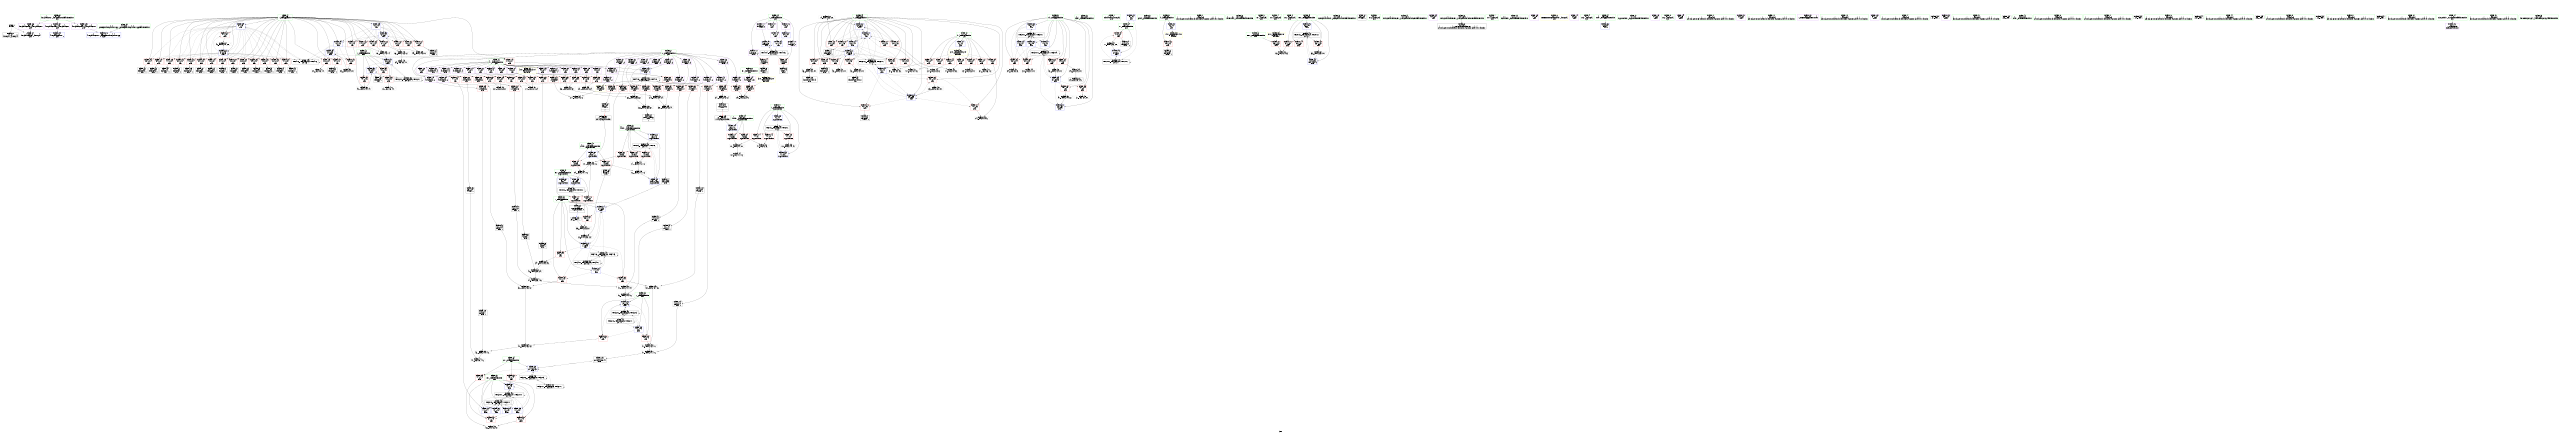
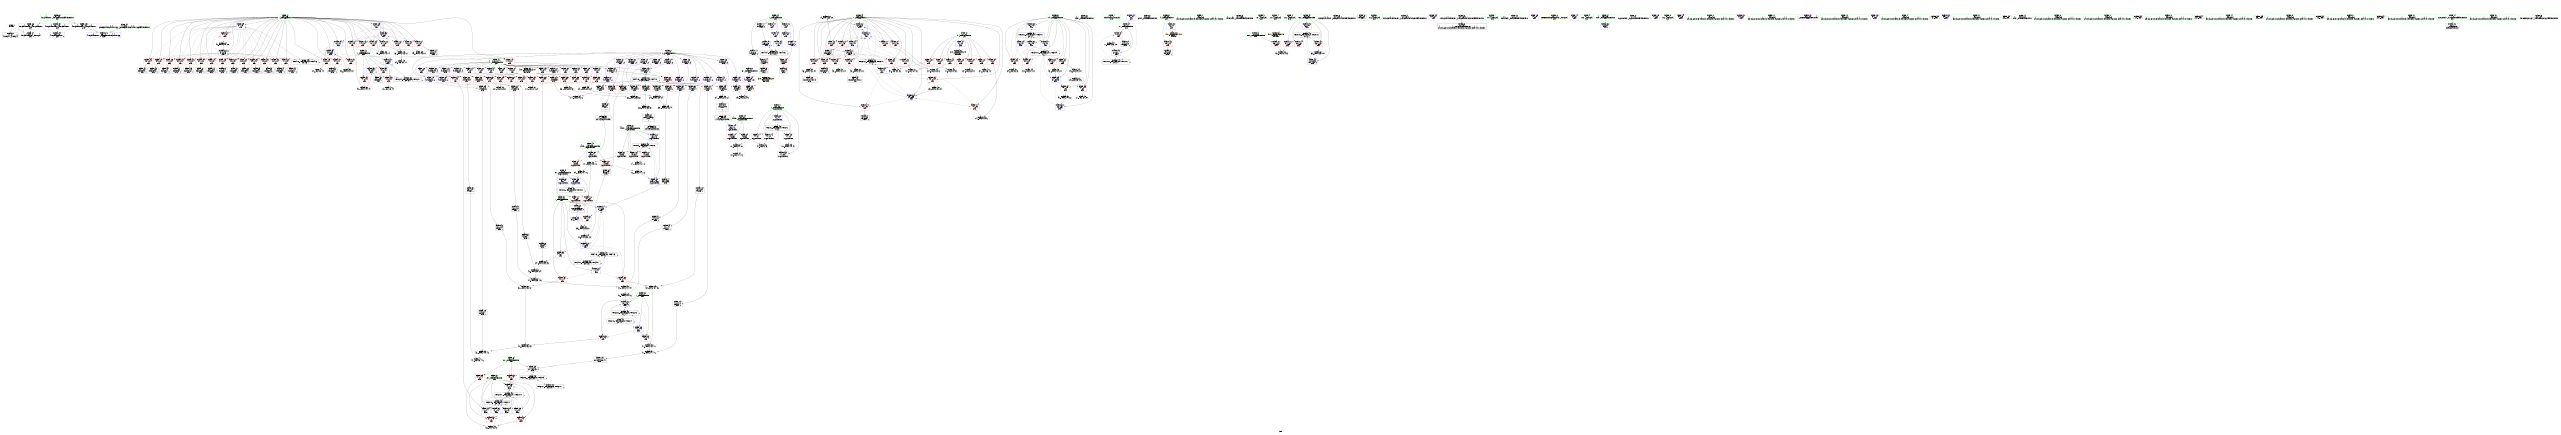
none -> (652, 128)
